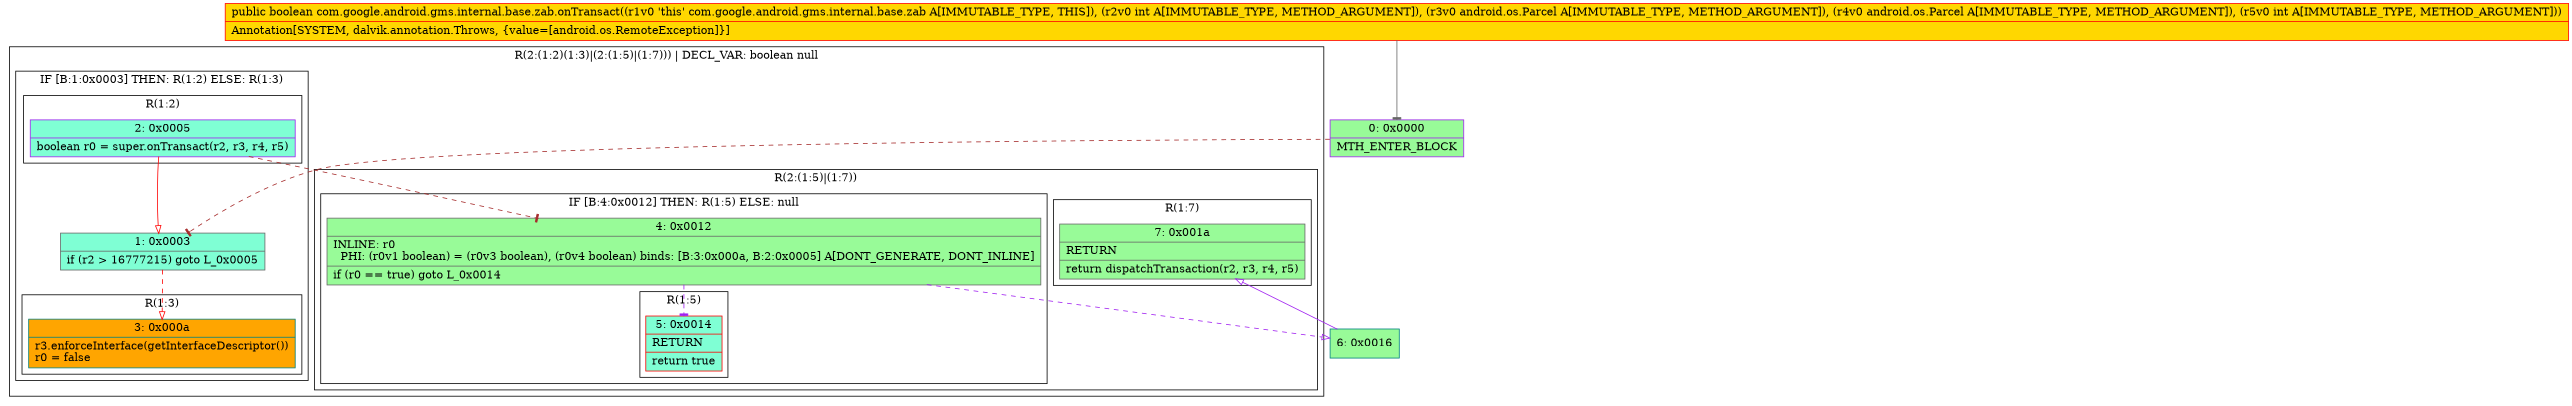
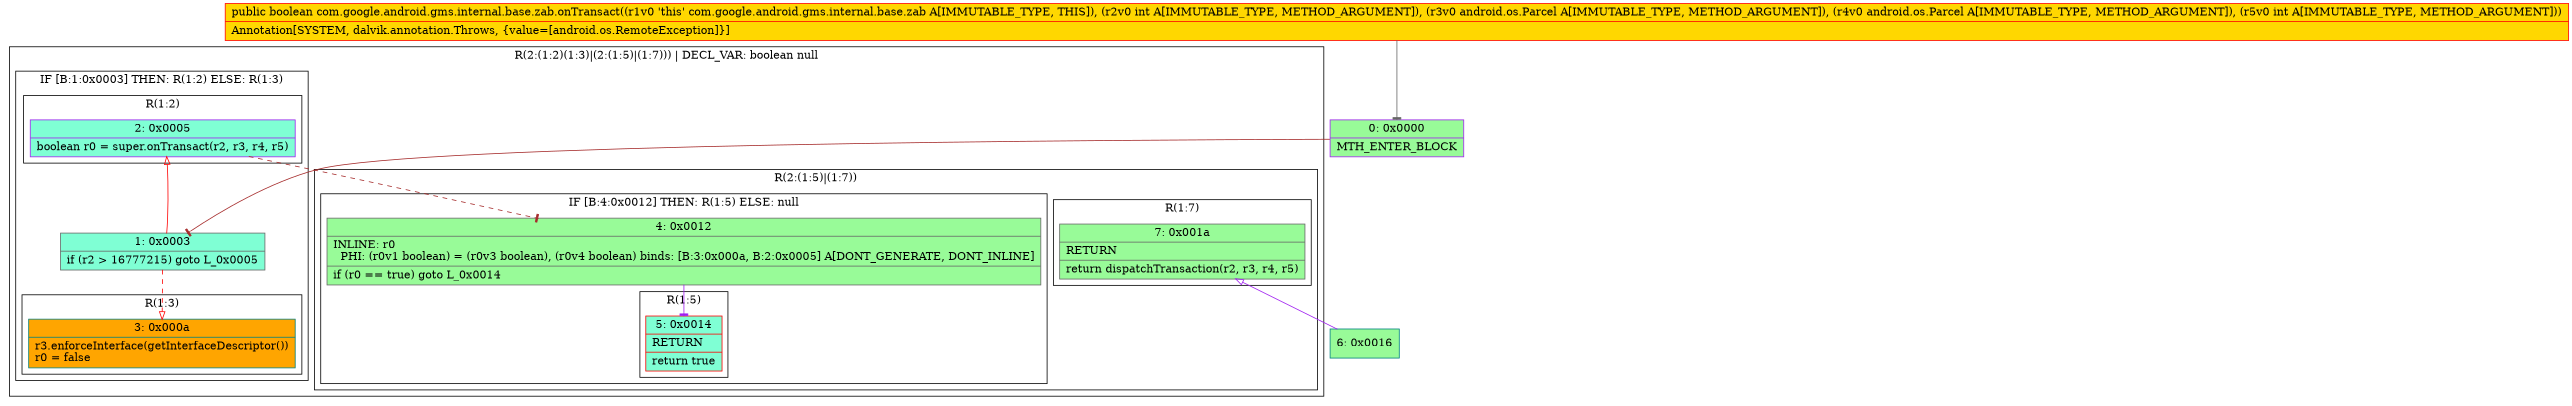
(752, 146) -> (752, 146)
(157, 191) -> (168, 199)
(684, 298) -> (684, 298)
(1124, 311) -> none
